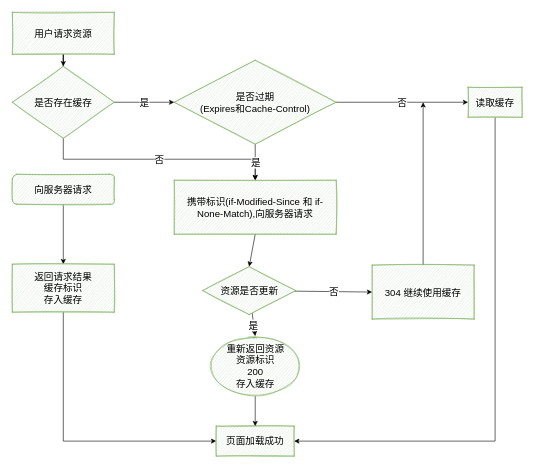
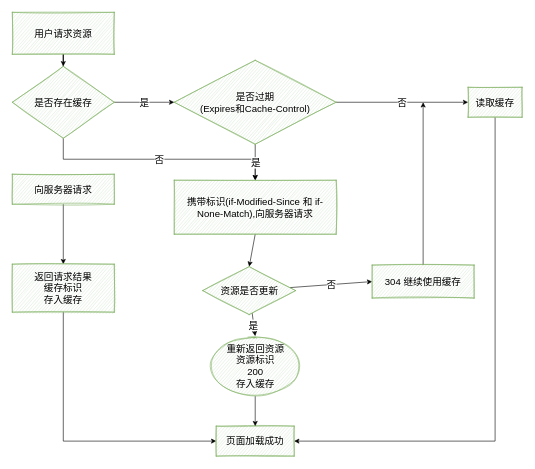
(63, 189) -> (63, 189)
(423, 292) -> (423, 282)
